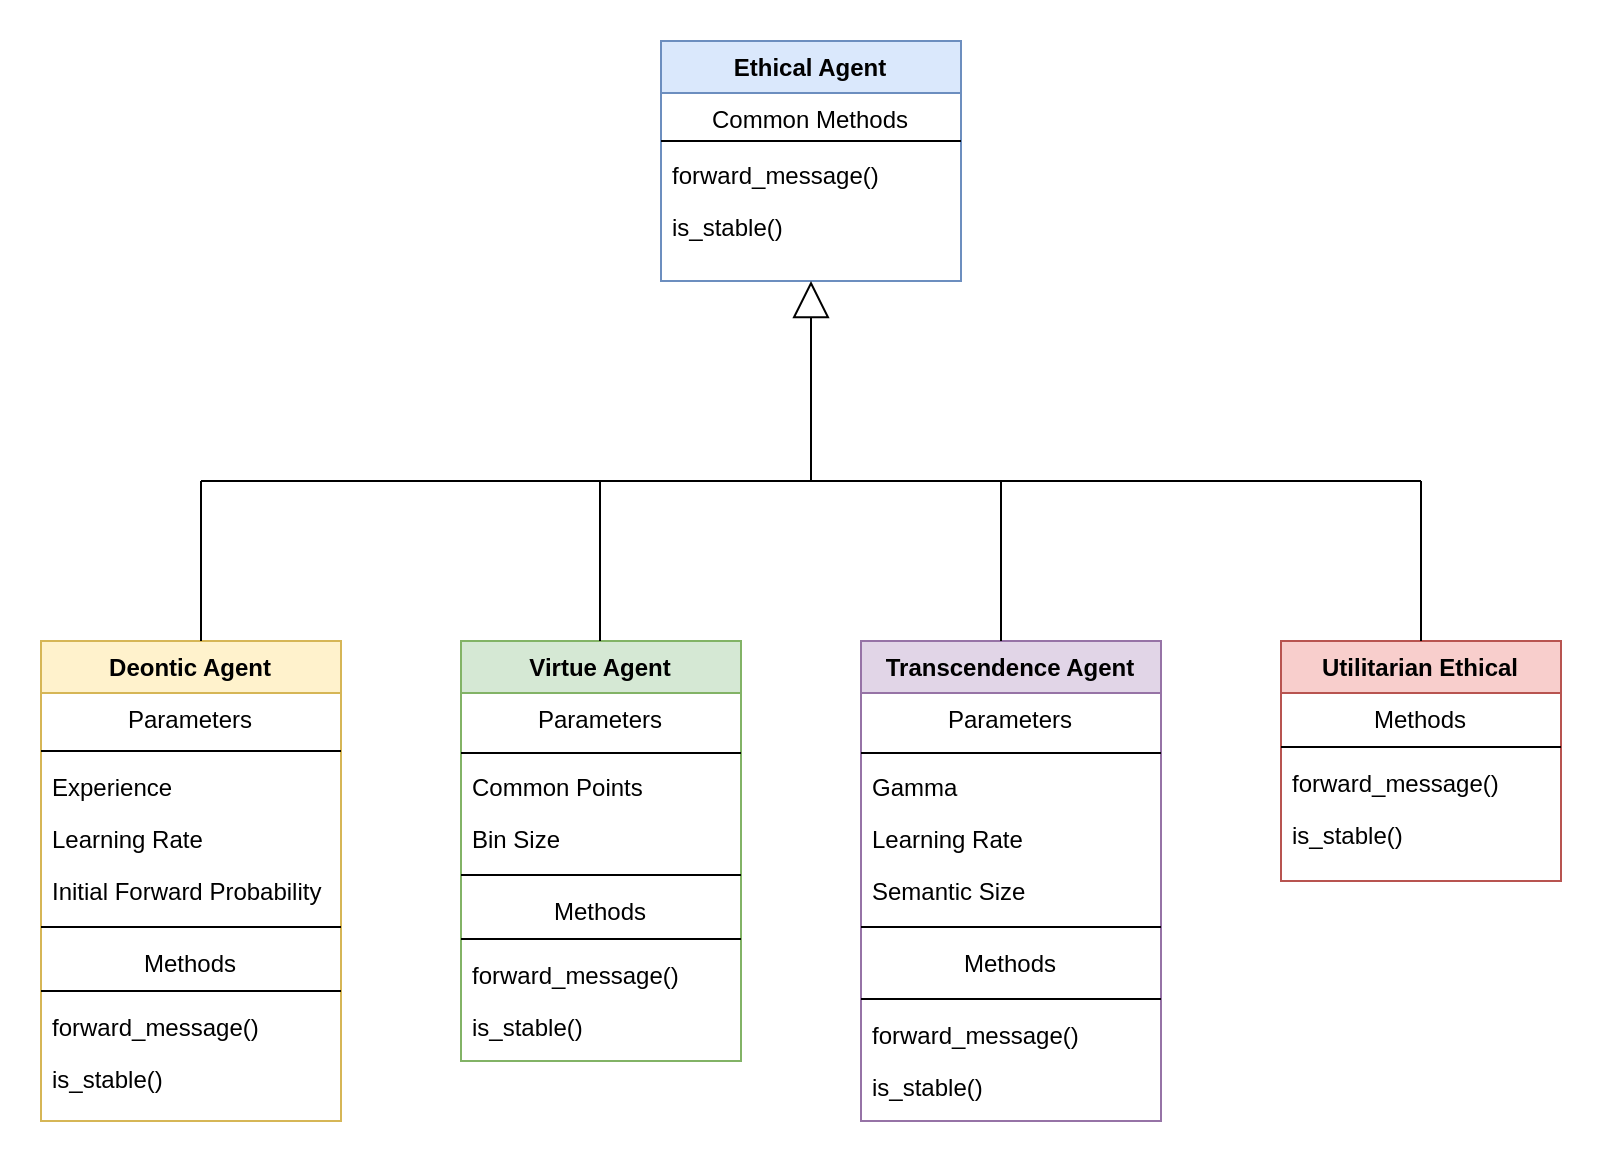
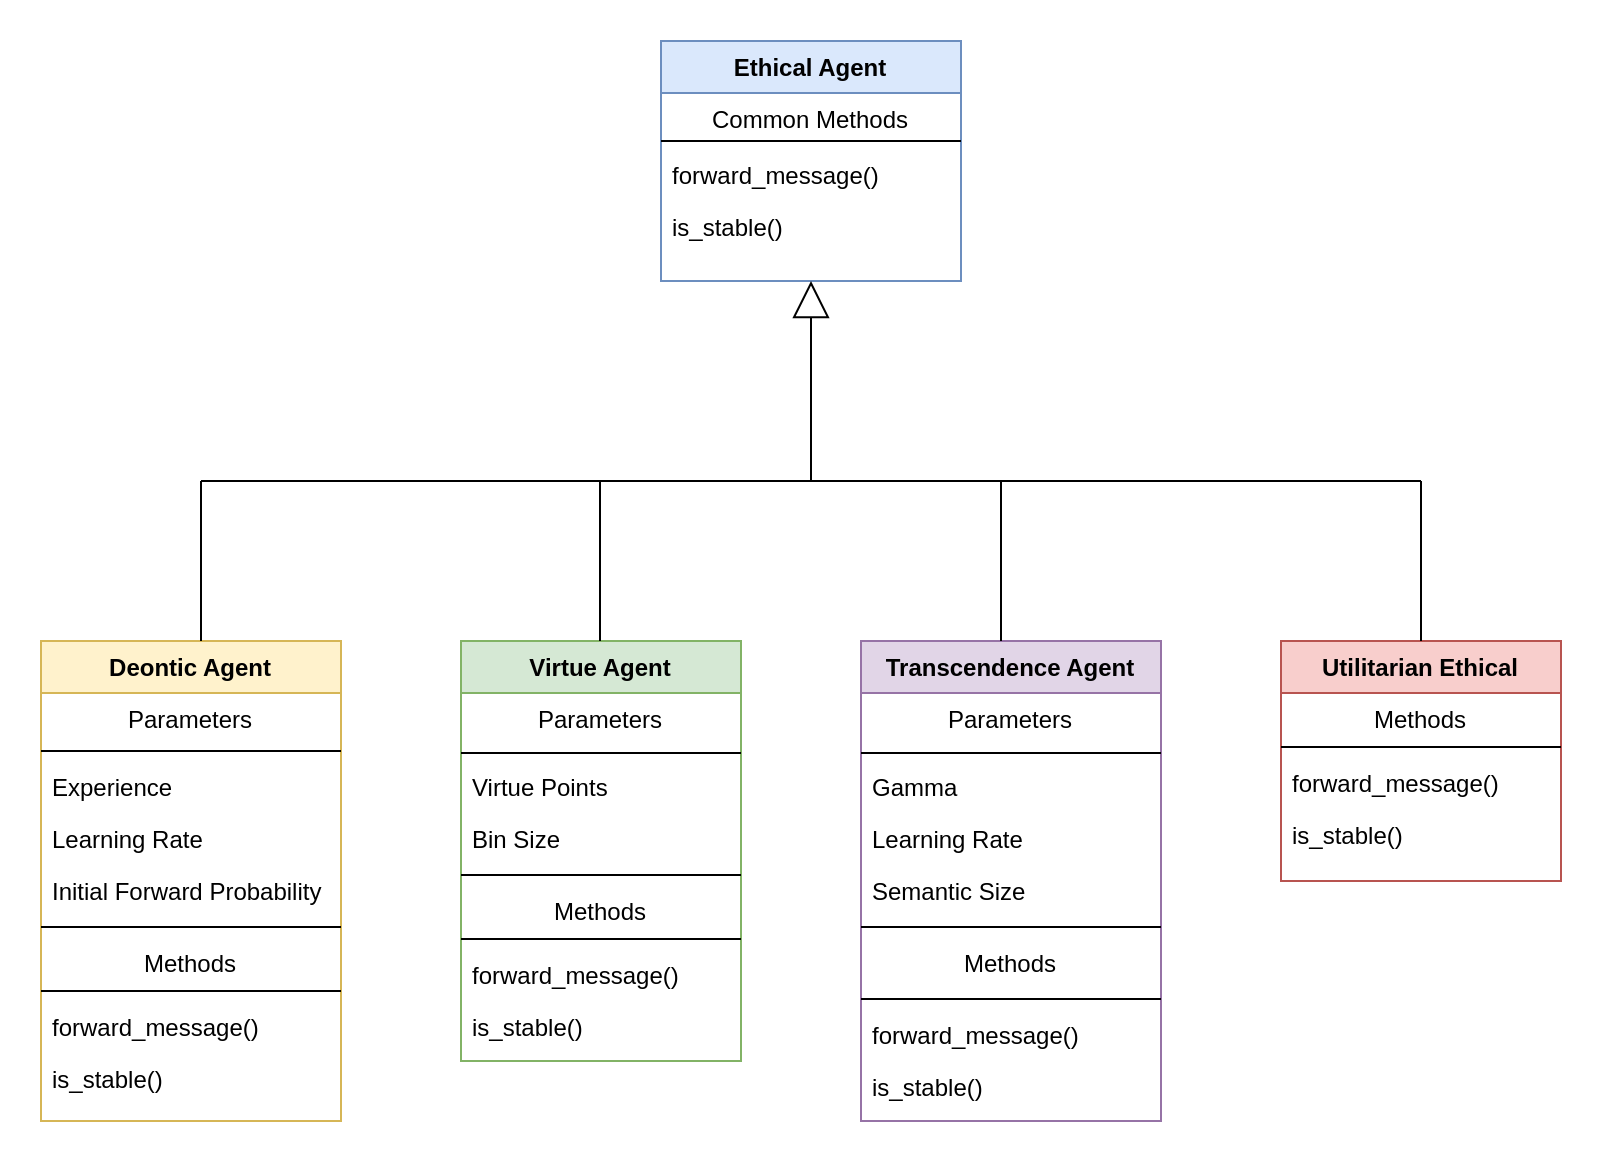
(553, 788) -> (550, 788)
